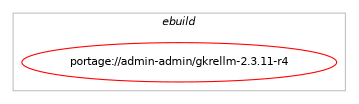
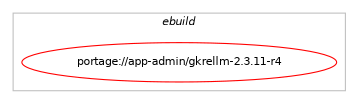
(179, 62) -> (179, 62)
